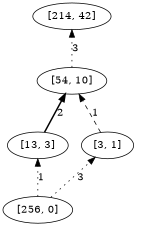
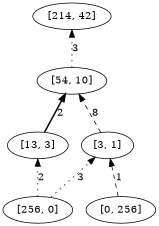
(96, 113) -> (96, 113)
(42, 178) -> (42, 178)
none -> (121, 210)
